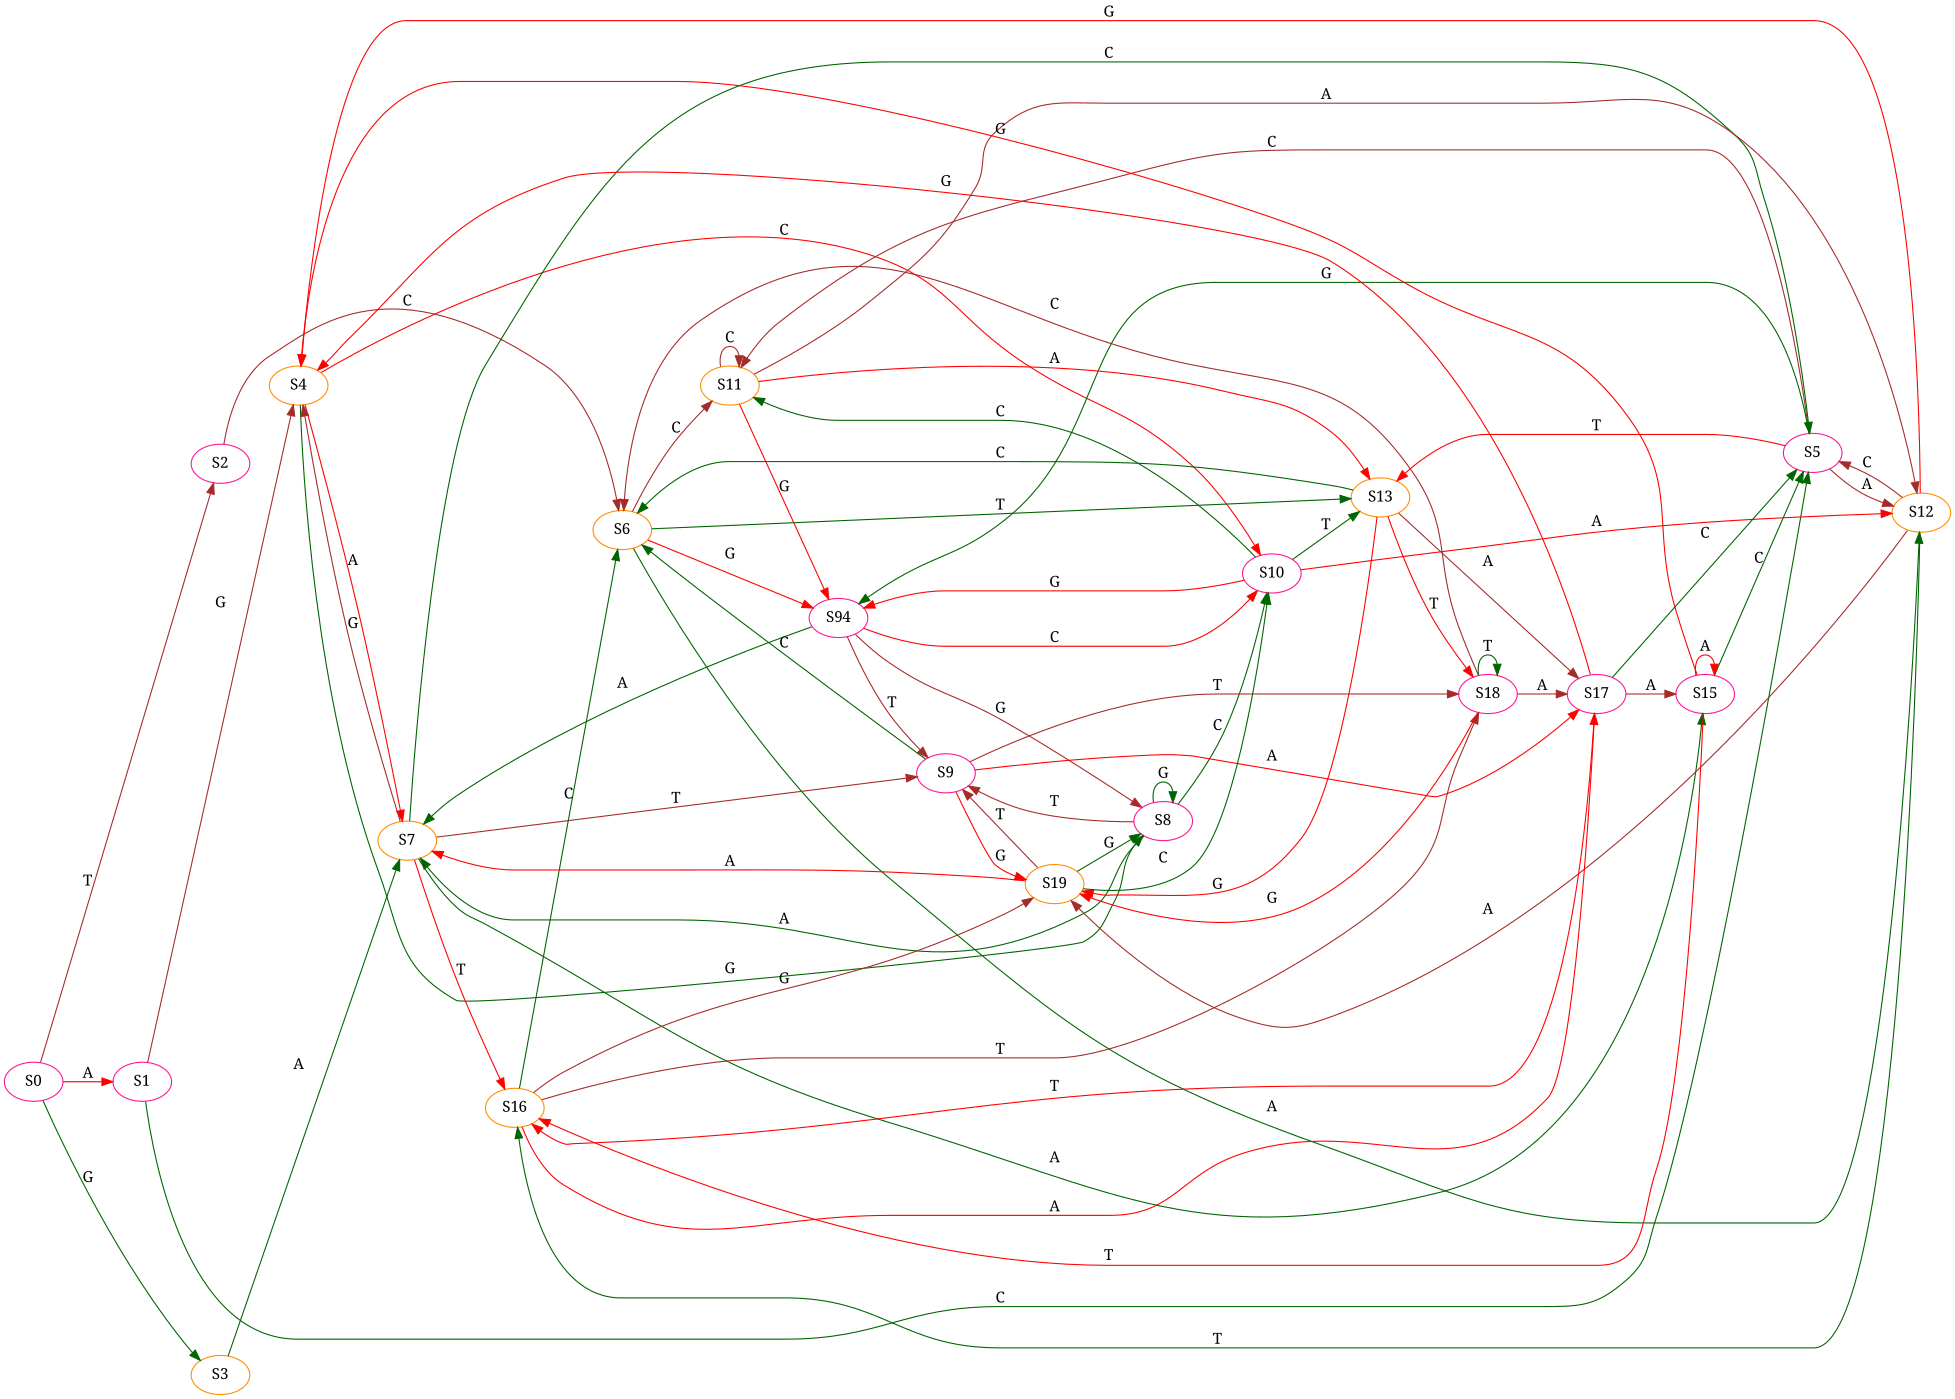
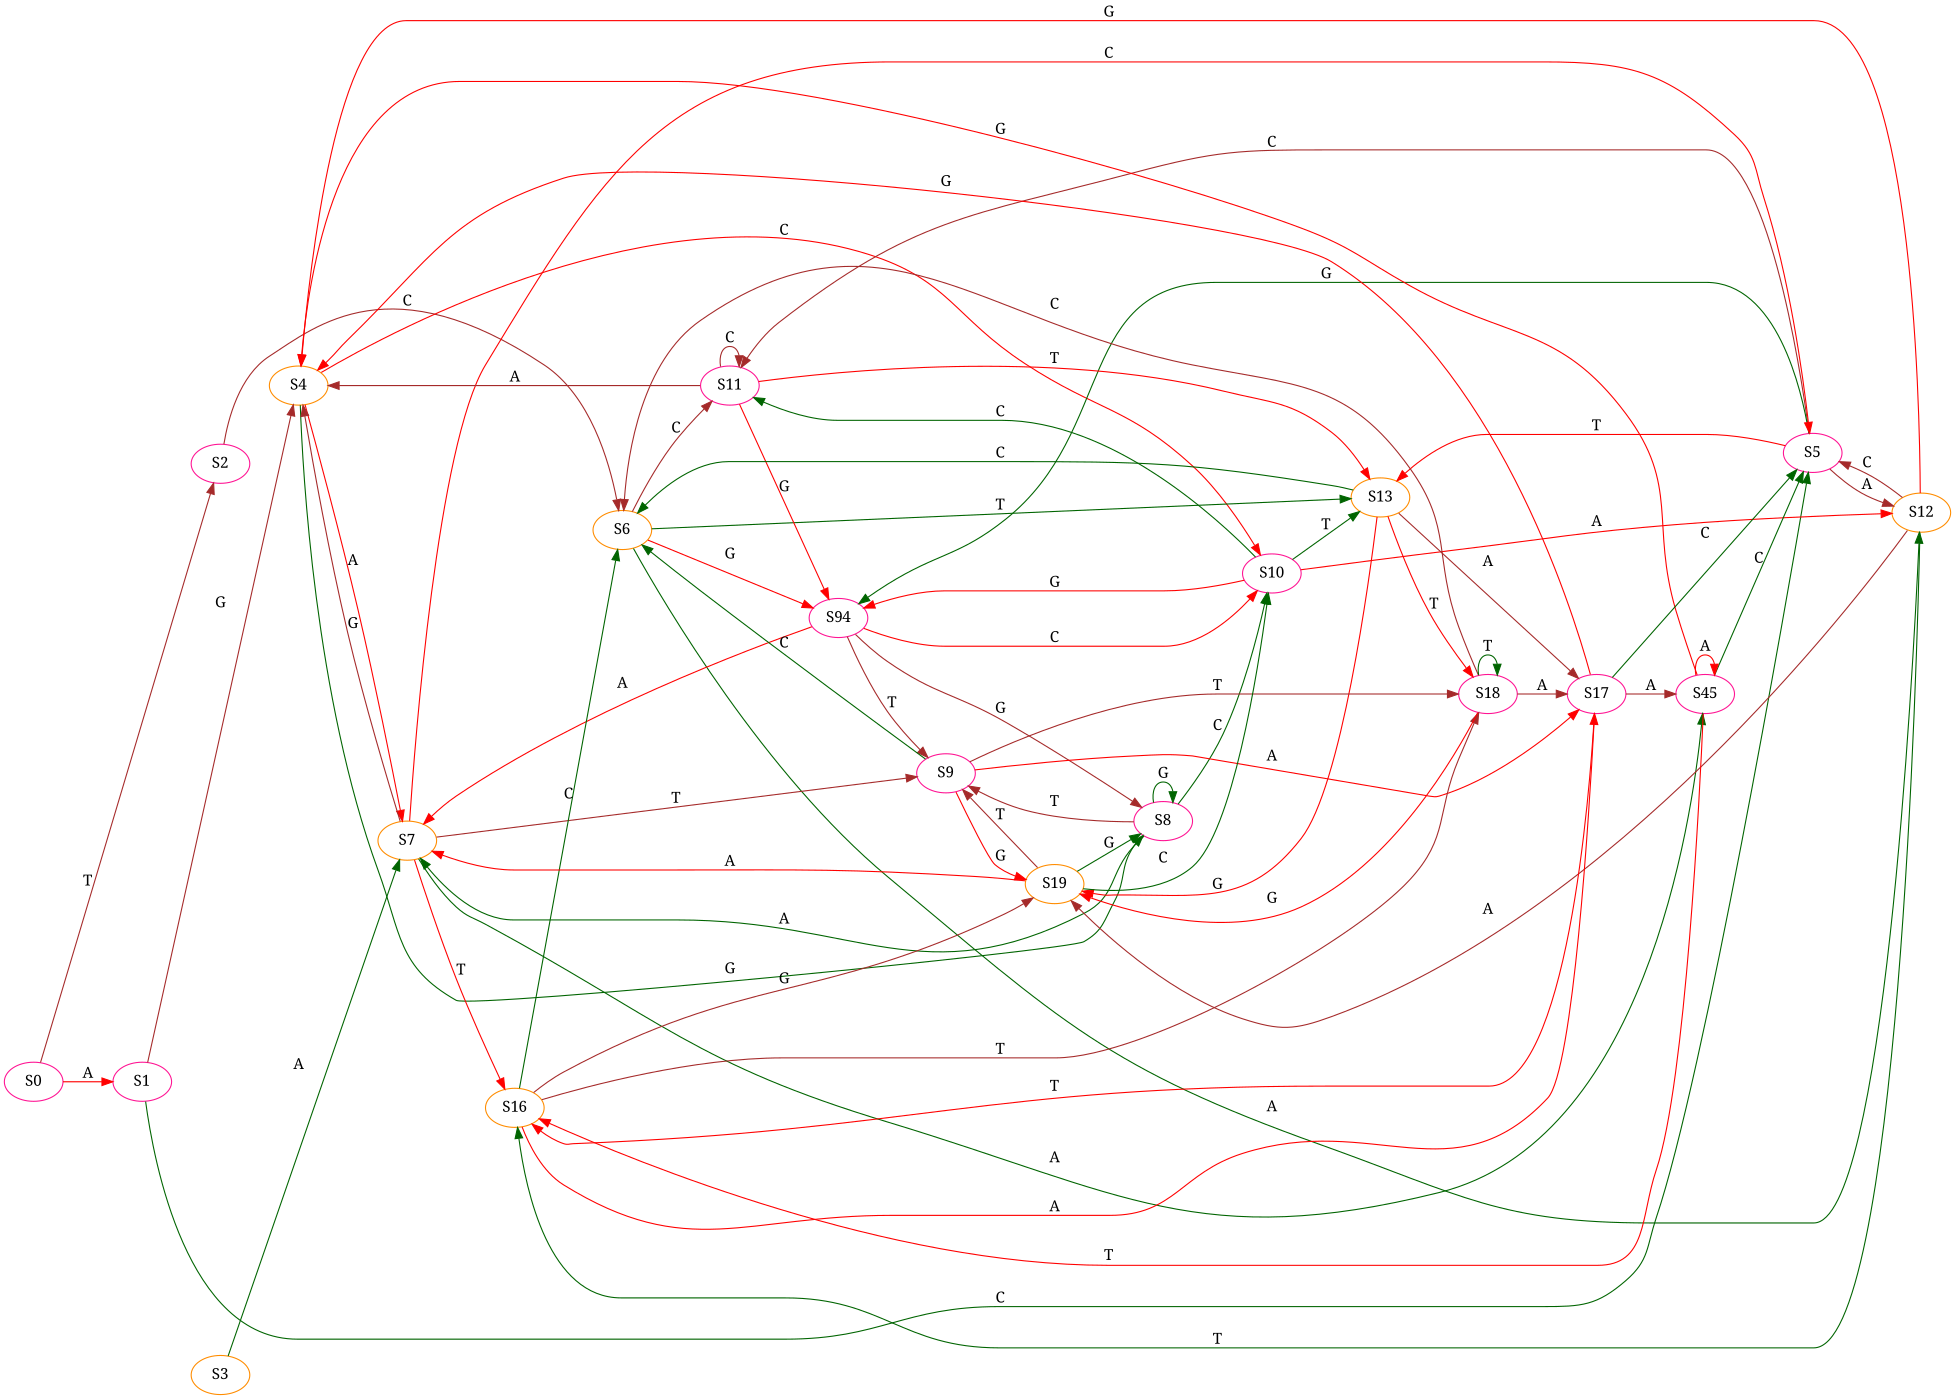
(971, 62) -> (971, 62)
(1388, 103) -> (520, 386)
(1055, 359) -> (1055, 359)
(730, 386) -> (730, 386)
(1705, 694) -> (1705, 694)
(615, 708) -> (615, 708)
(110, 1231) -> none
